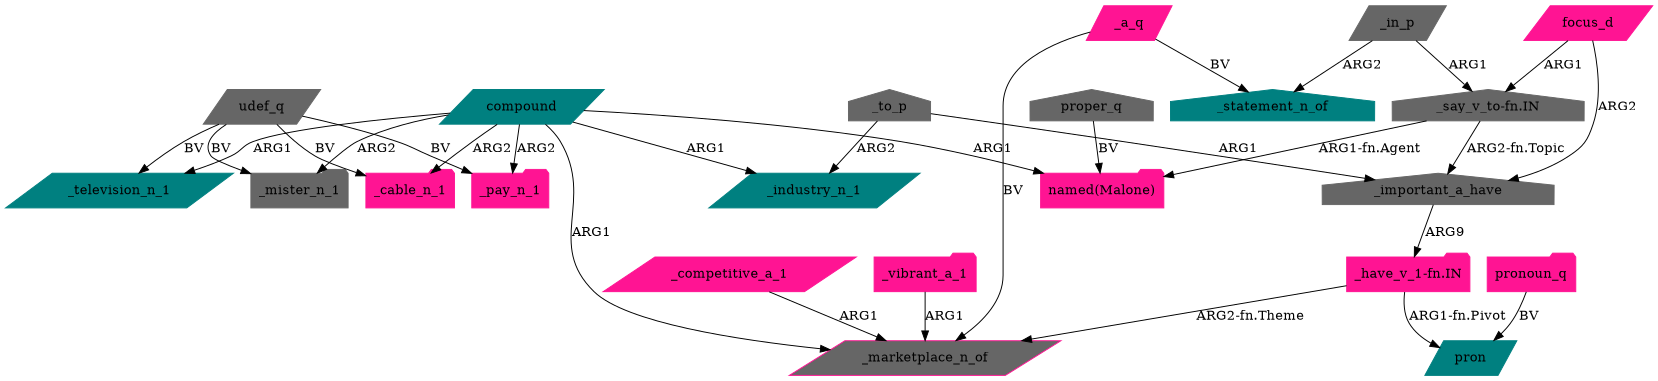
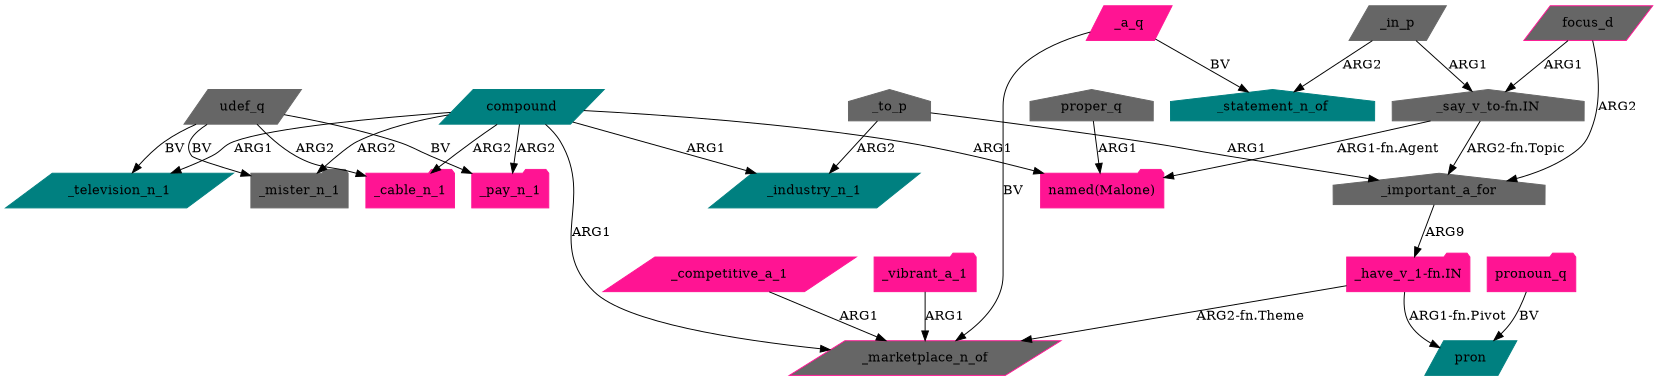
(1588, 23) -> (1588, 23)
(325, 149) -> (315, 149)
(1109, 149) -> (1118, 149)
(1438, 191) -> (1439, 191)
